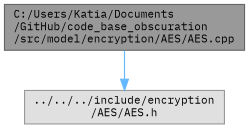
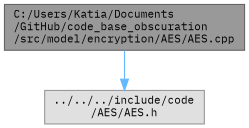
(125, 107) -> (125, 107)
